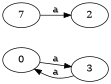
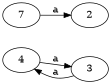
(21, 60) -> (21, 60)
